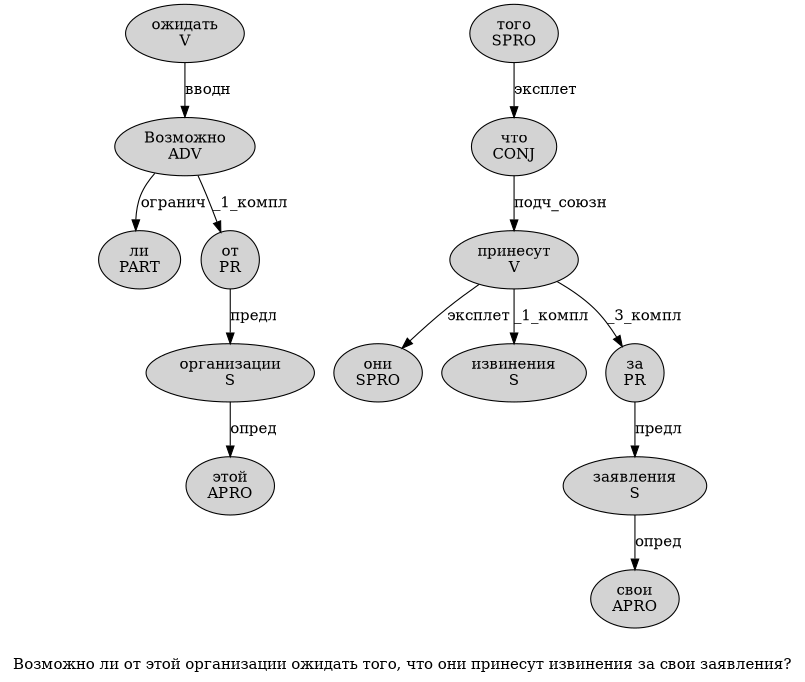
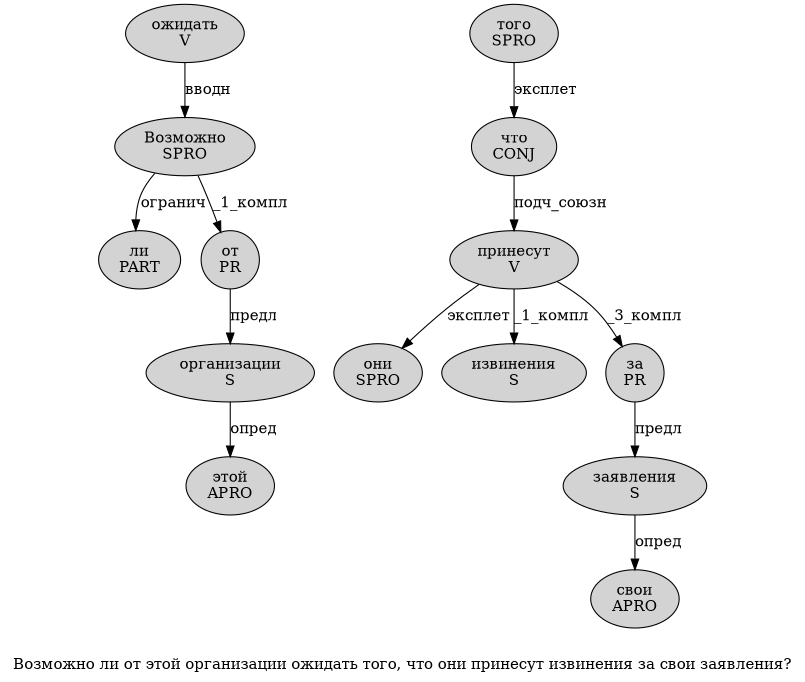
(185, 147) -> (185, 147)
